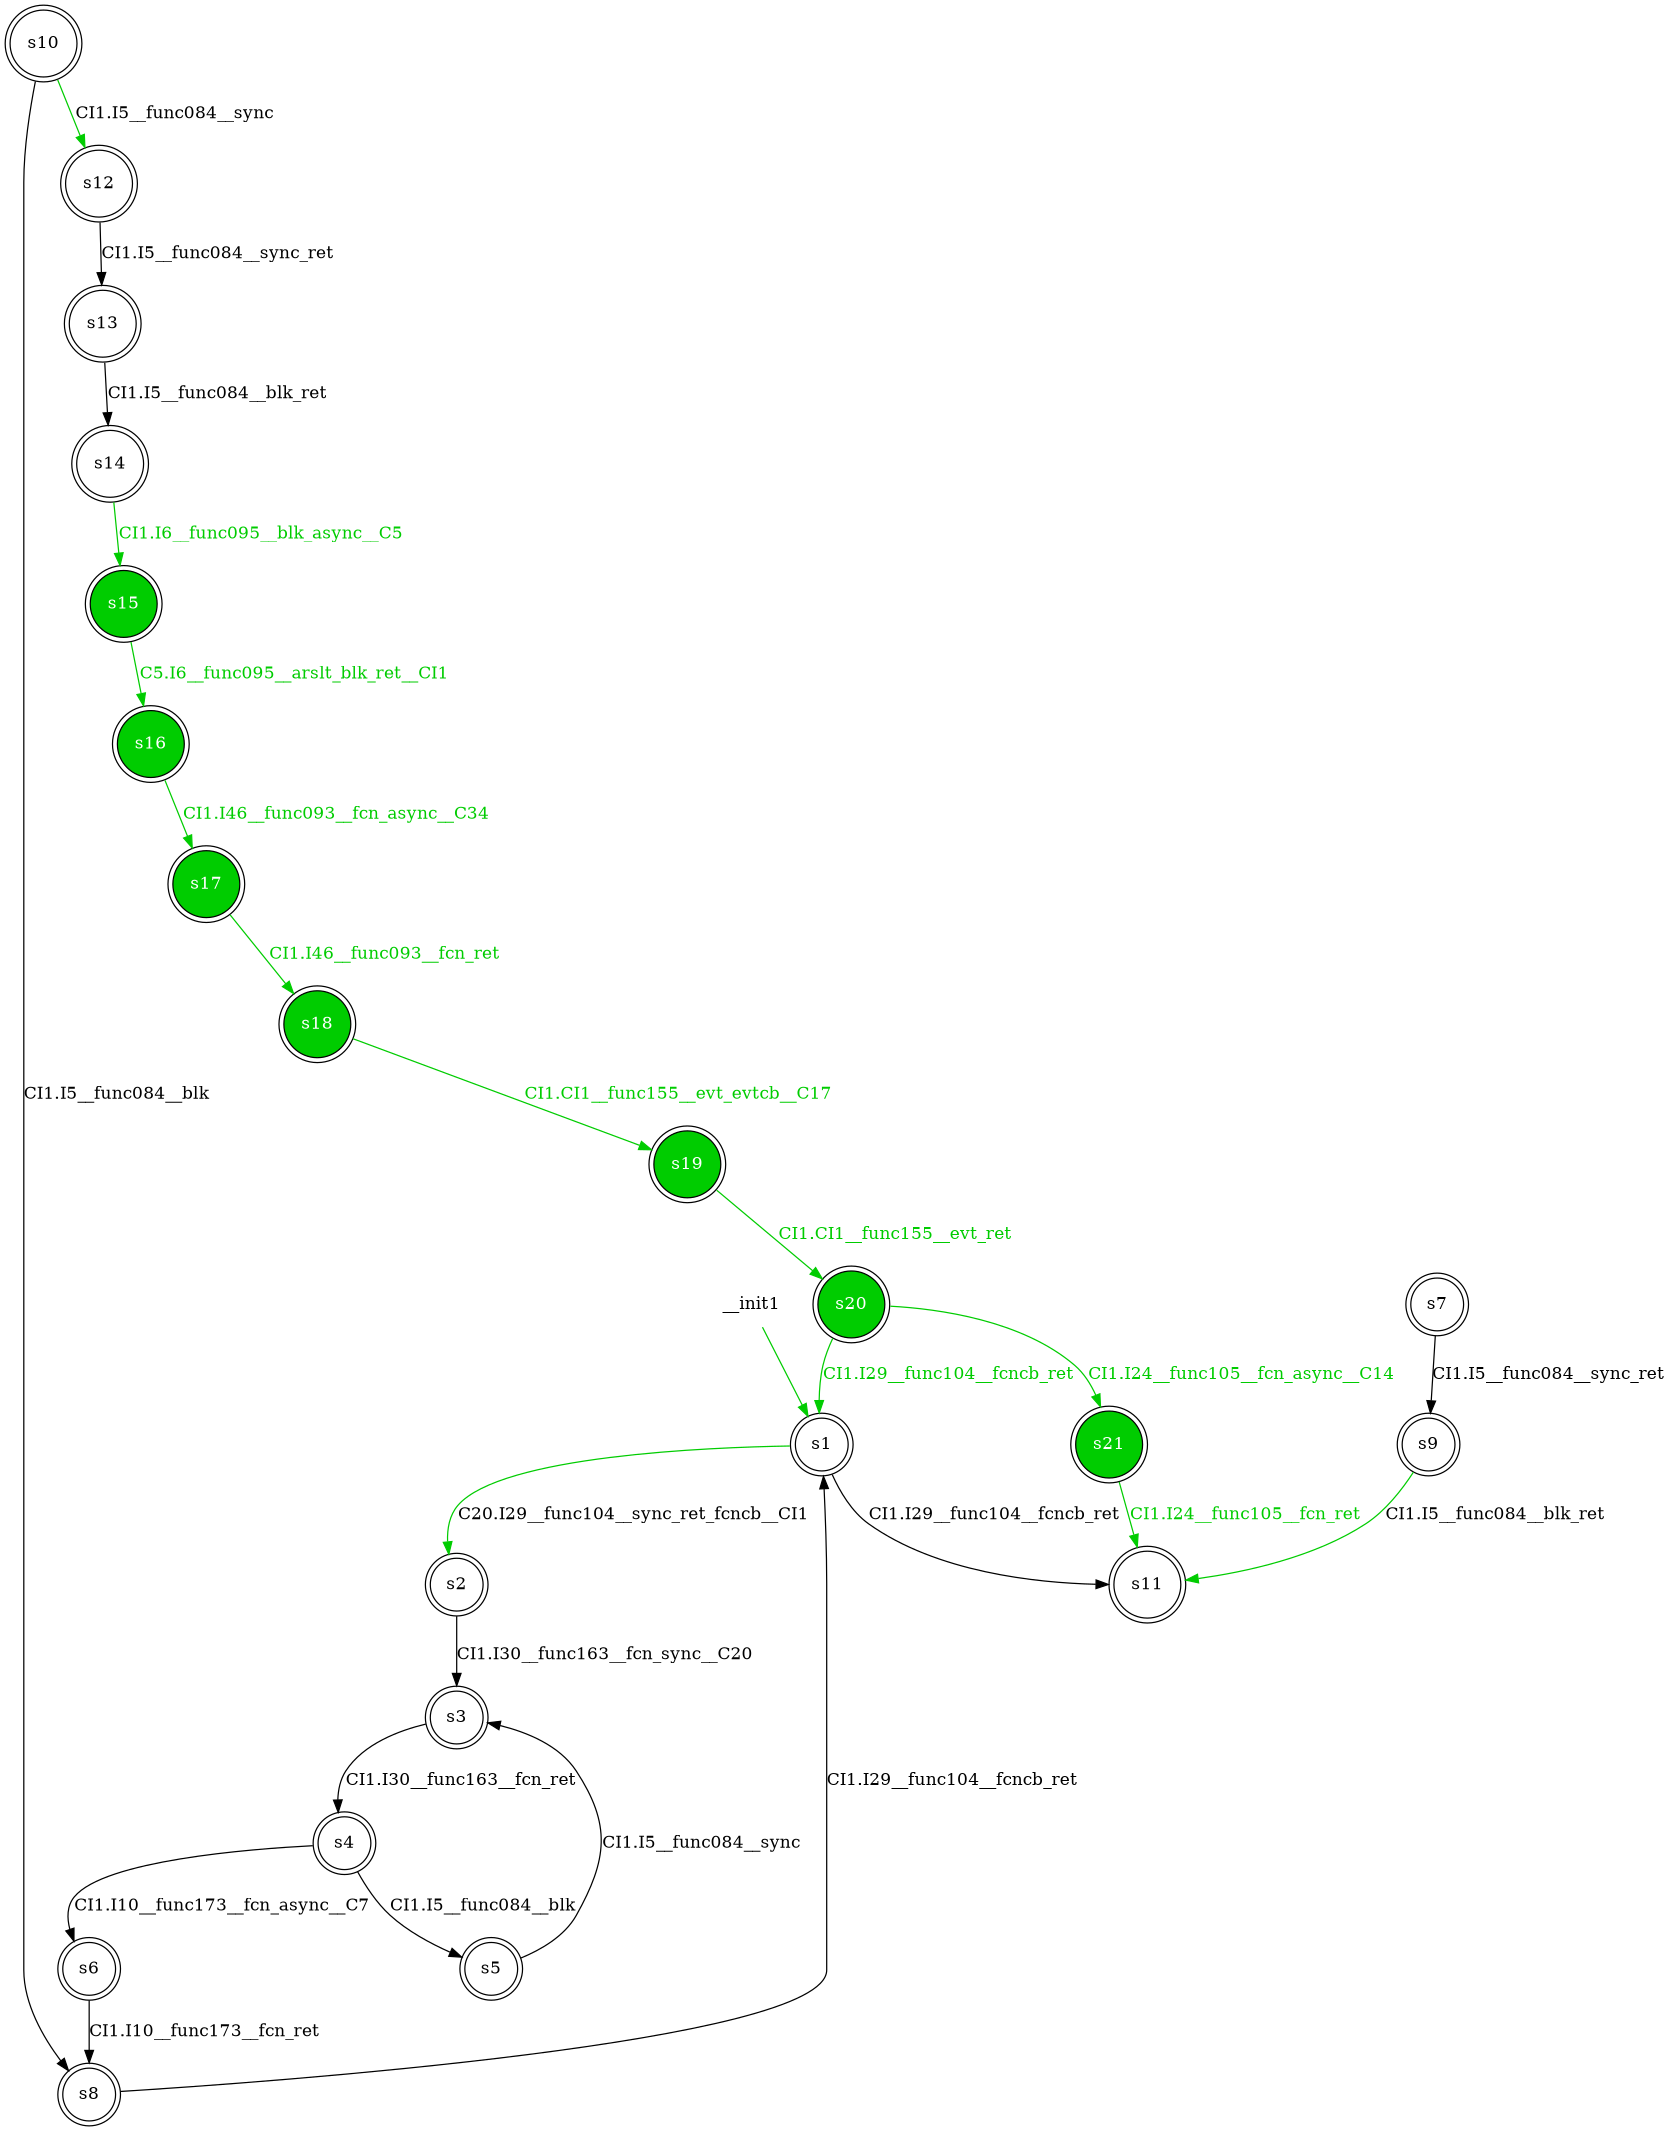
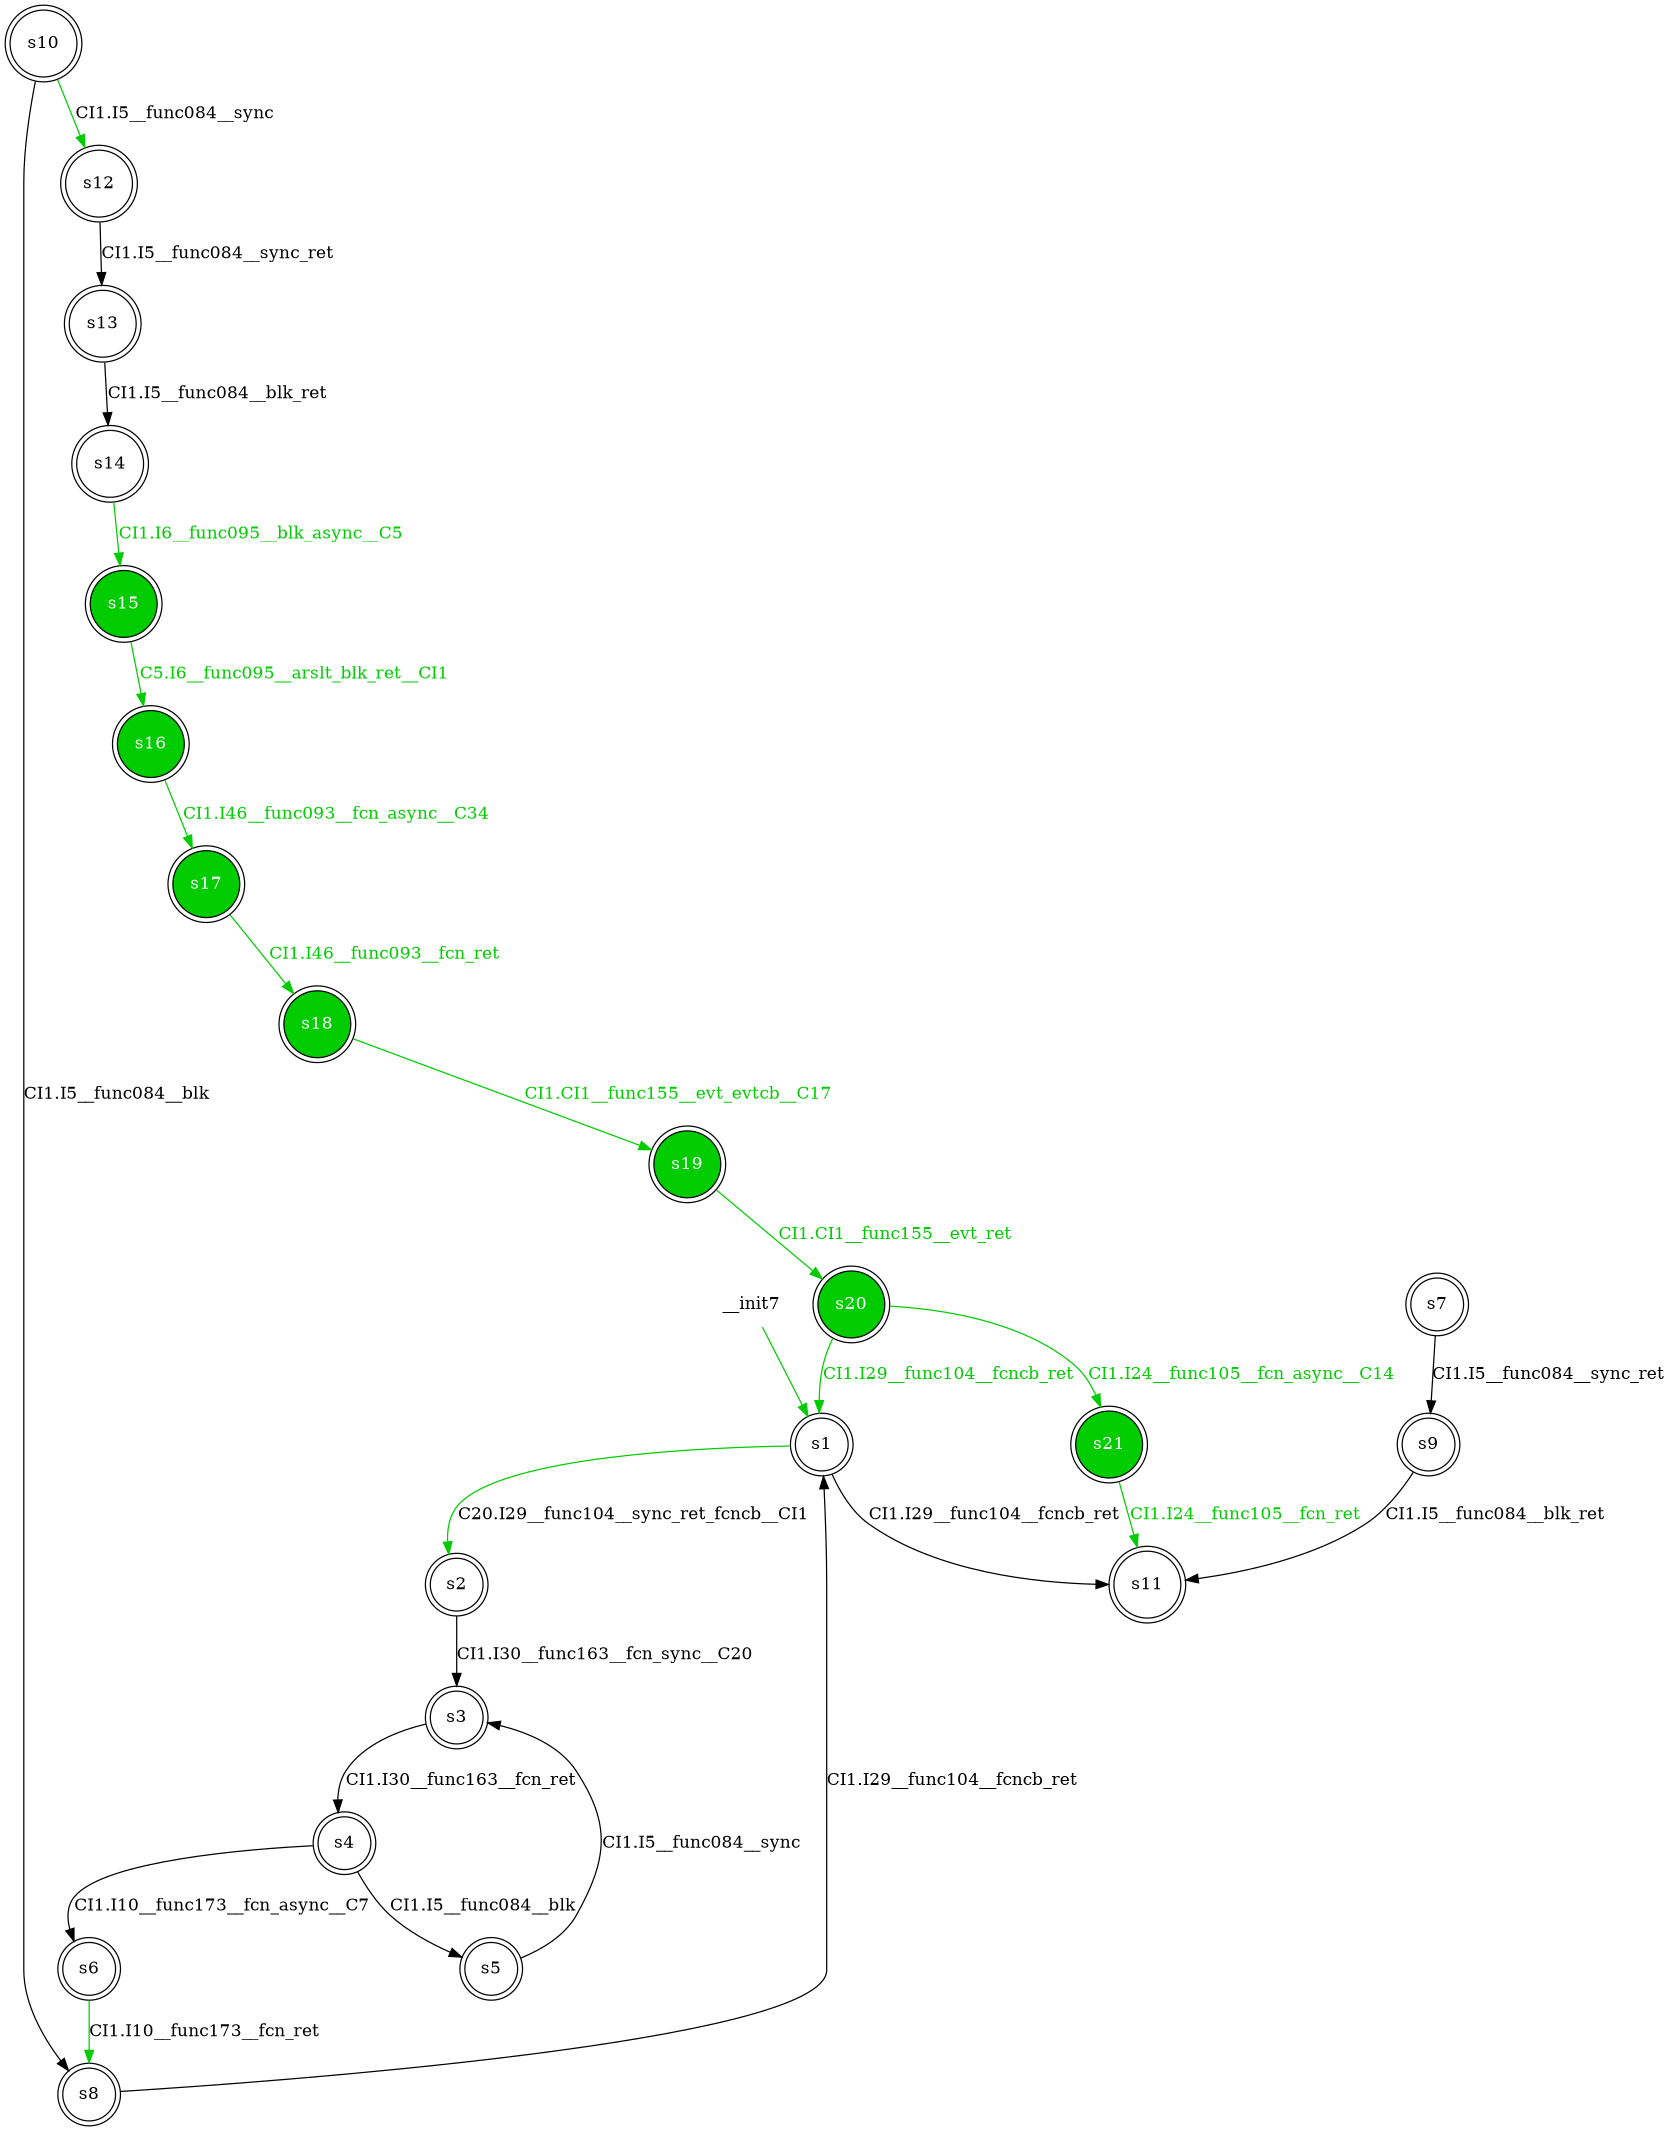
(751, 1304) -> (751, 1304)
(1318, 1548) -> (1318, 1548)
(89, 2025) -> (89, 2025)
